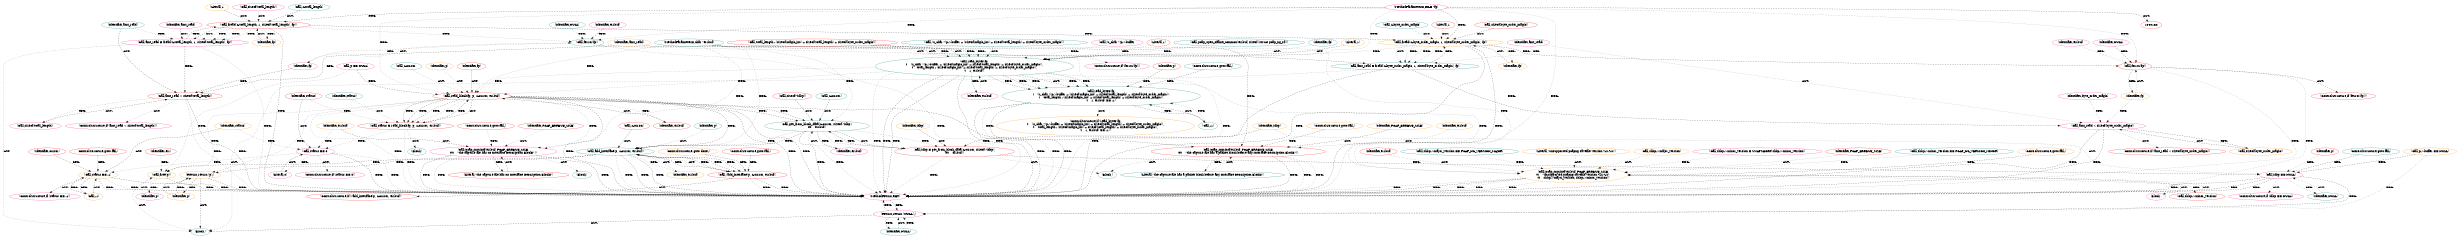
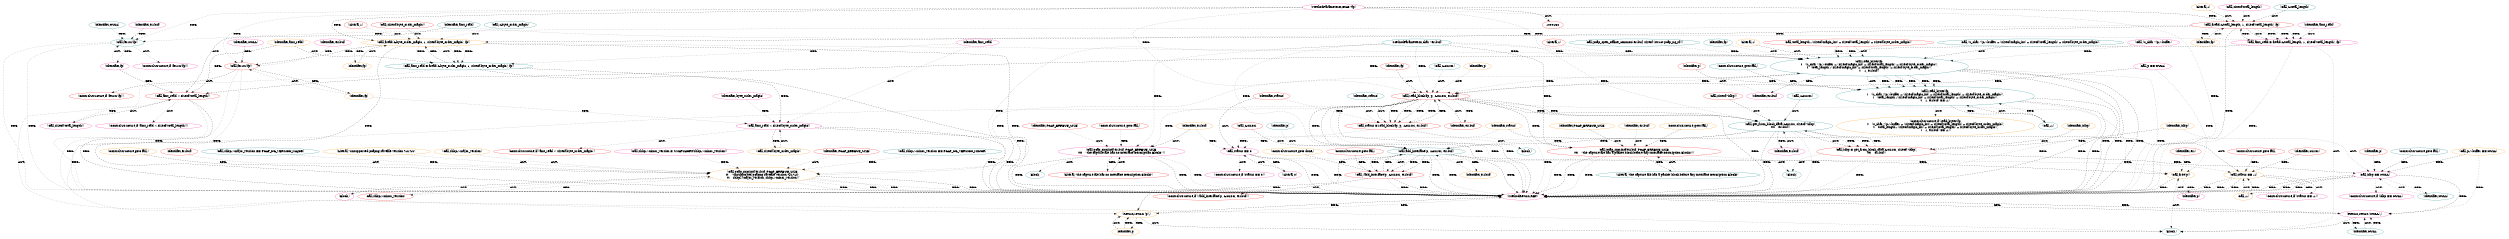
none -> (1331, 207)
